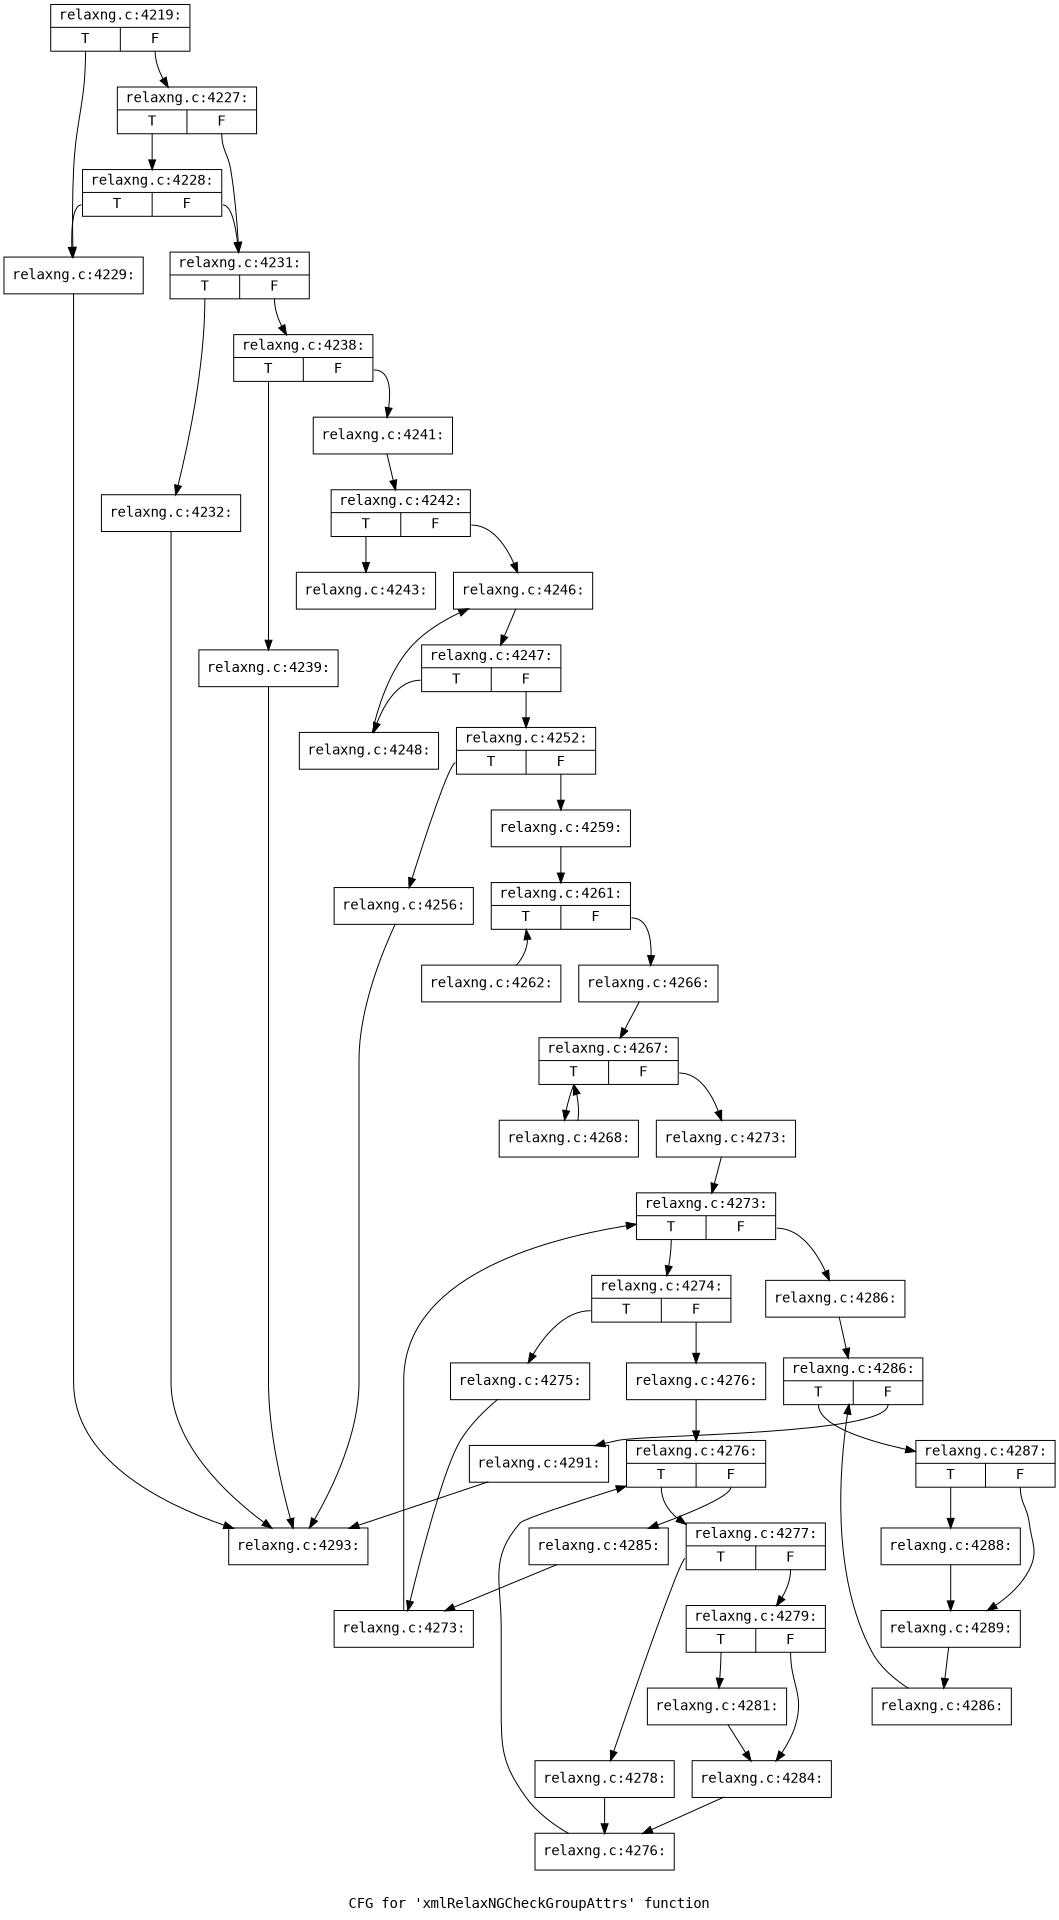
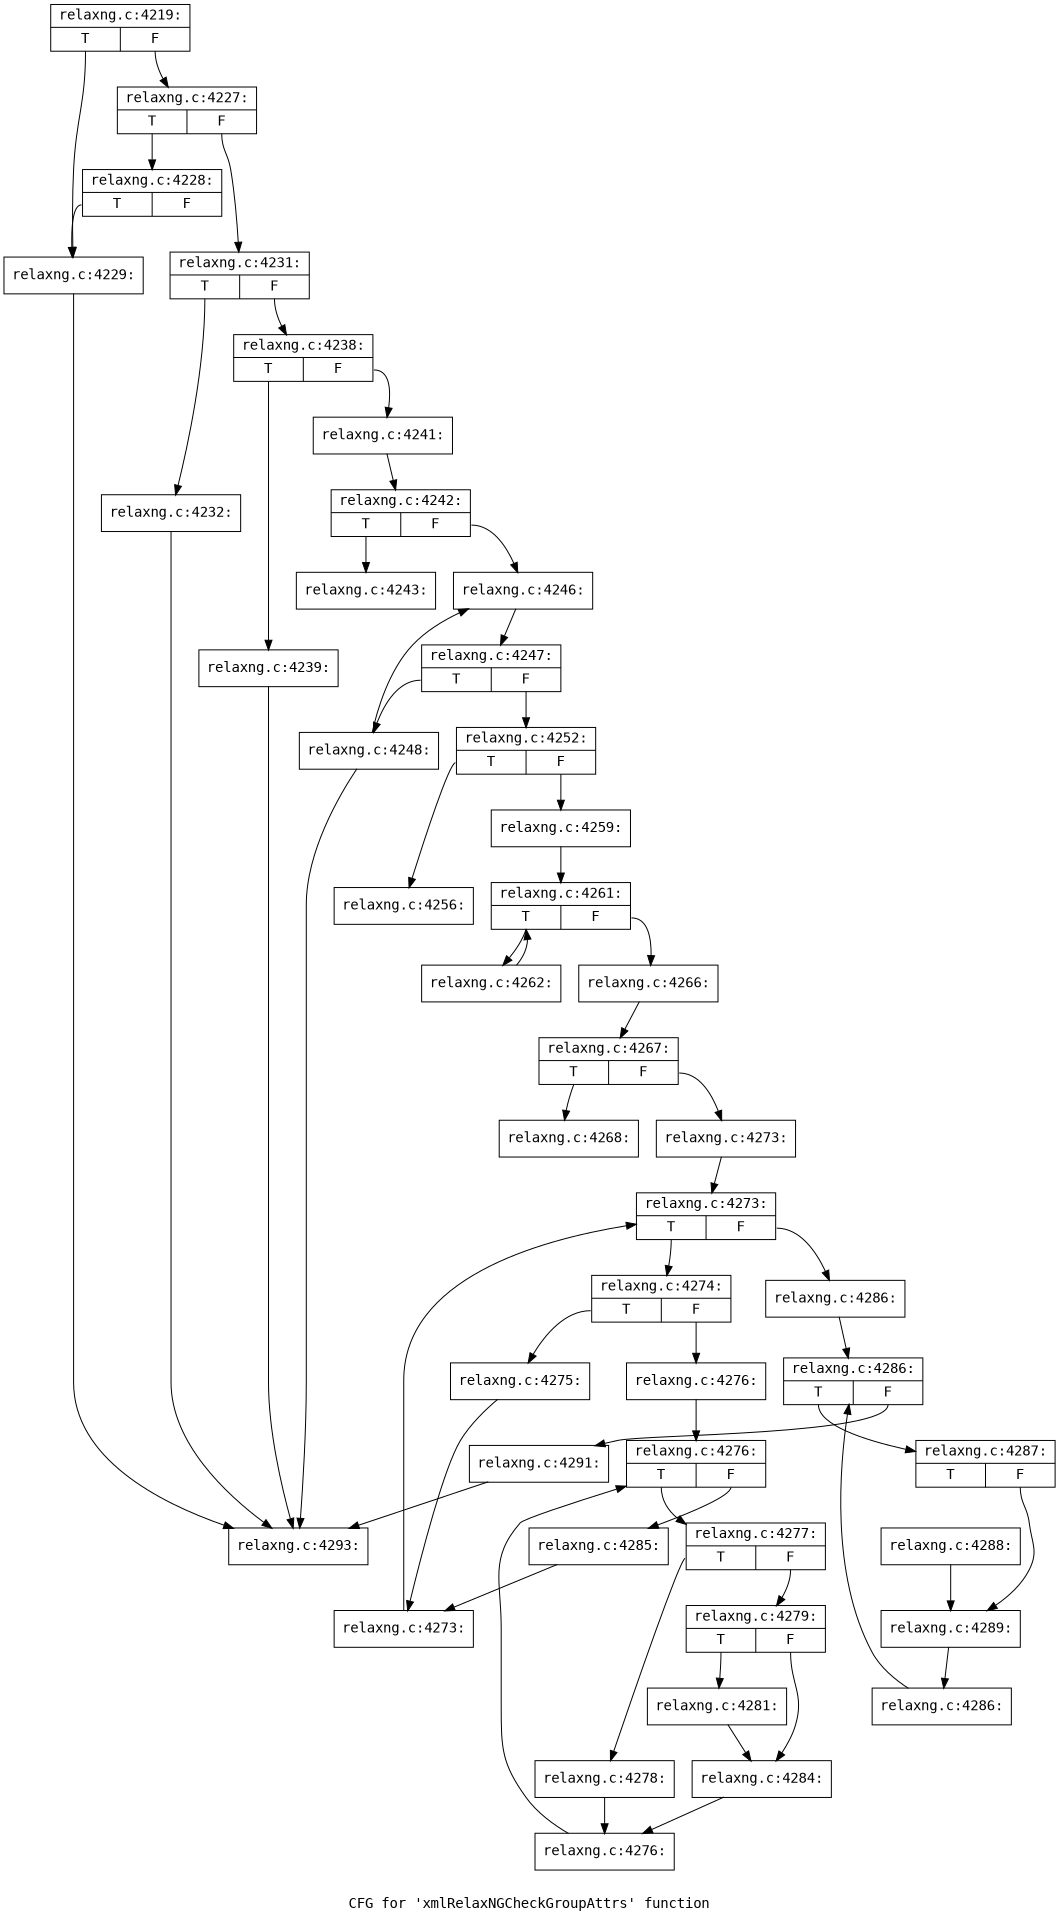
(234, 222) -> none
none -> (519, 944)
(578, 1107) -> none
(359, 1223) -> (306, 1138)
(951, 1503) -> none
